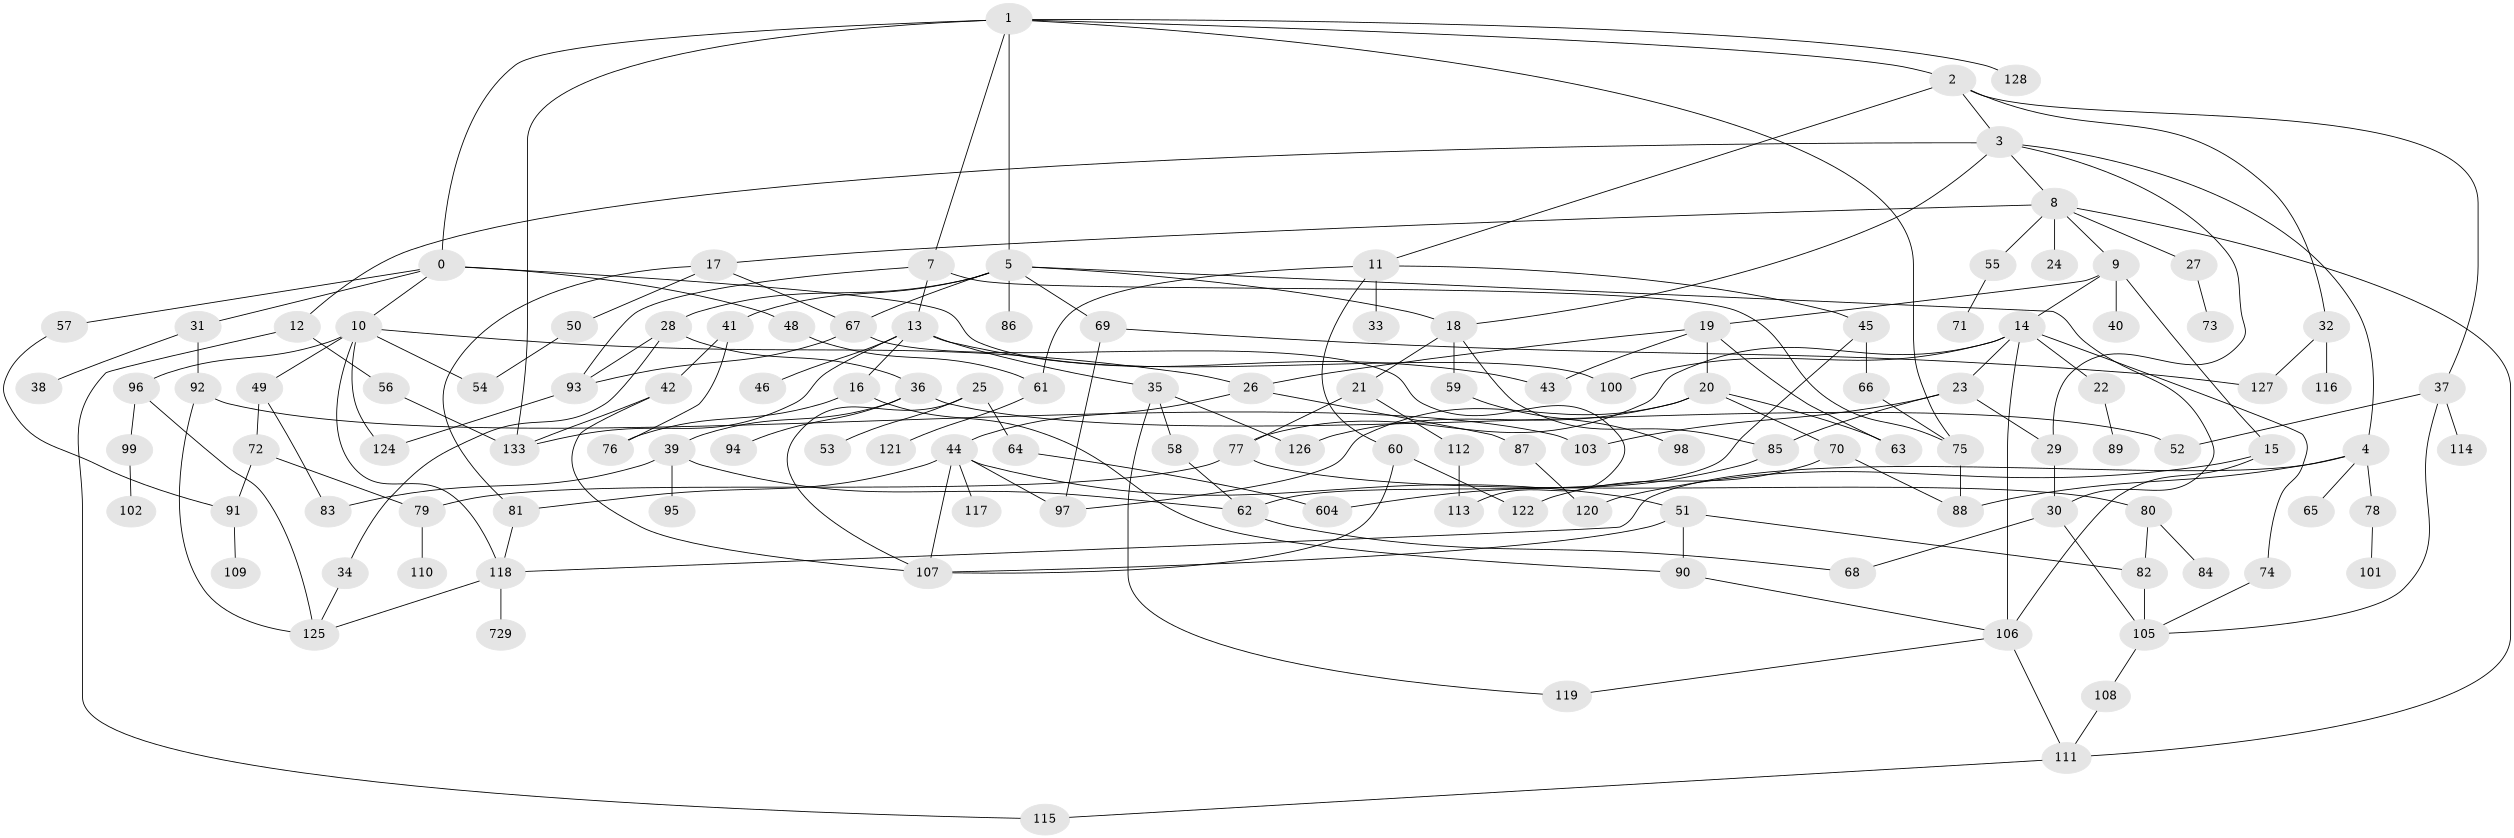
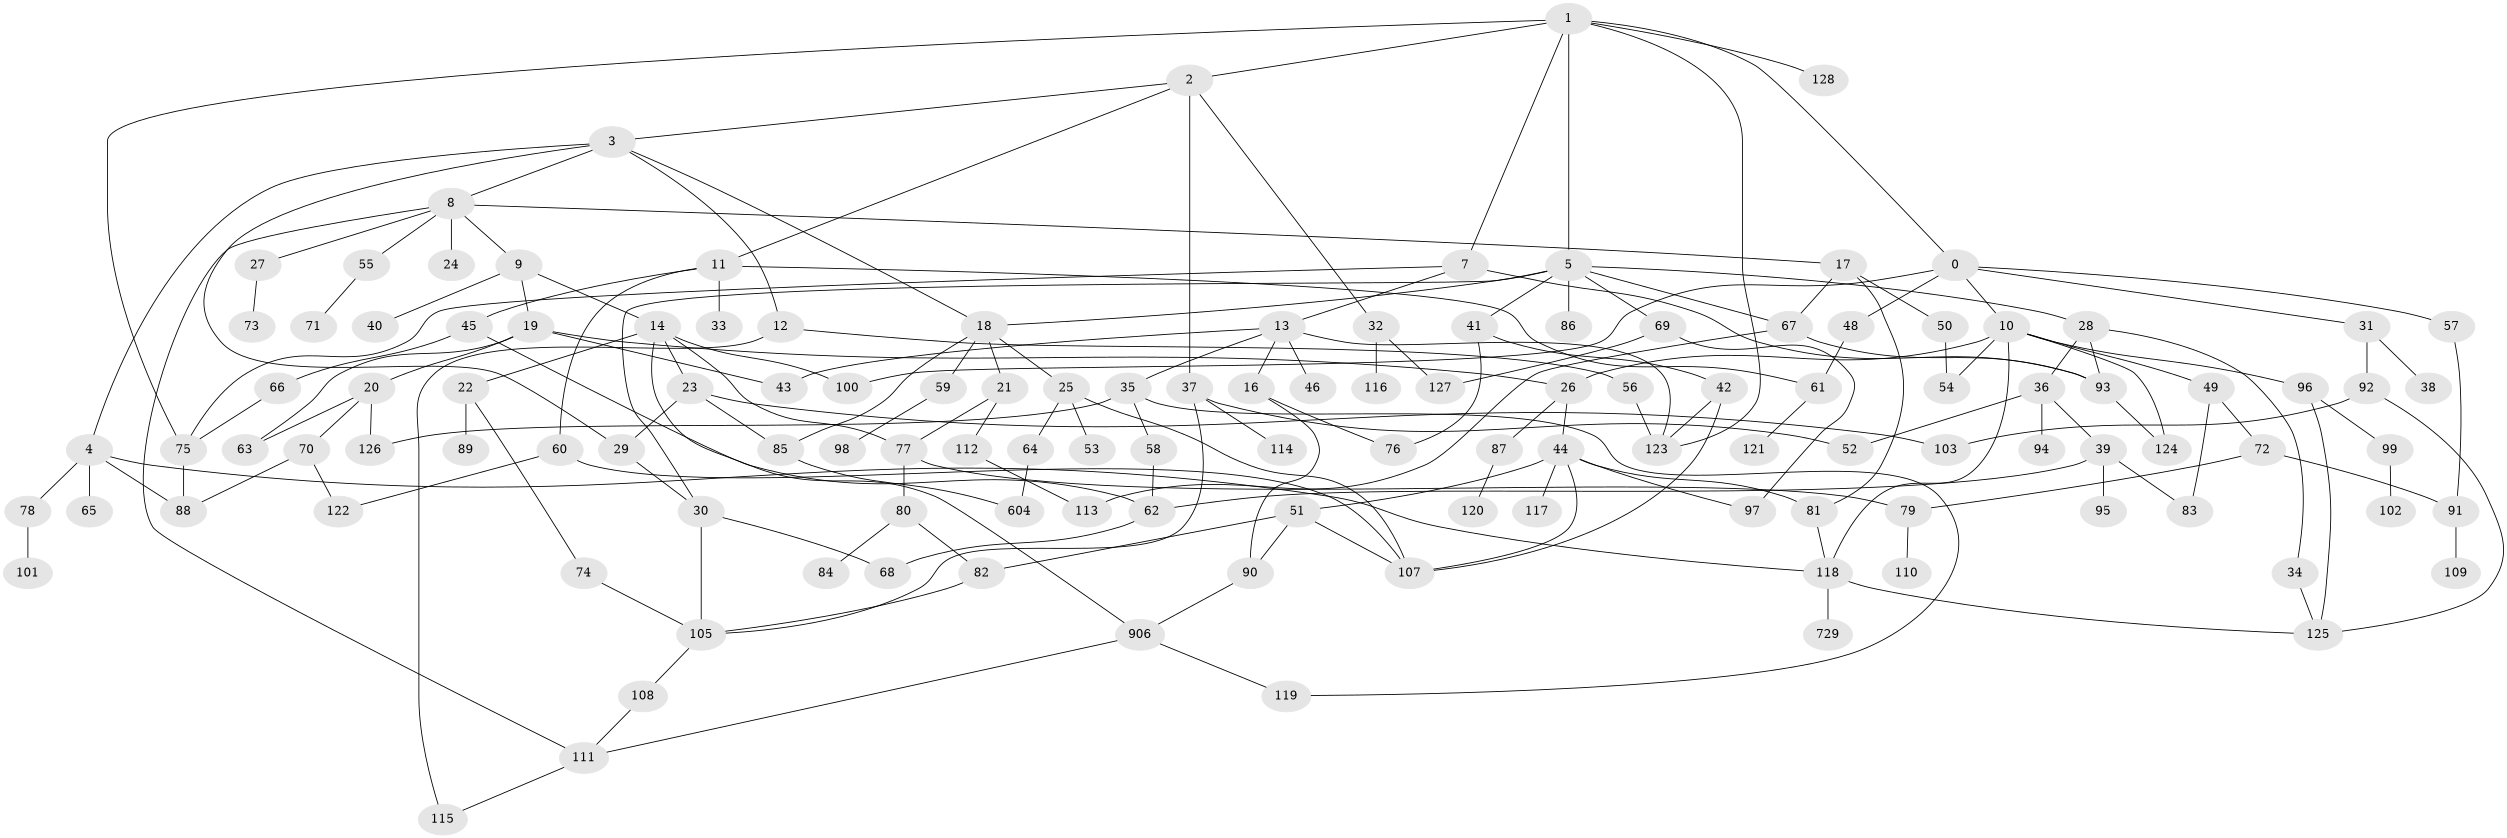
none -> (1018, 352)
(2245, 411) -> (526, 480)
(1353, 443) -> none
(515, 450) -> (1657, 450)
(2272, 450) -> none
(2008, 635) -> (1140, 635)
